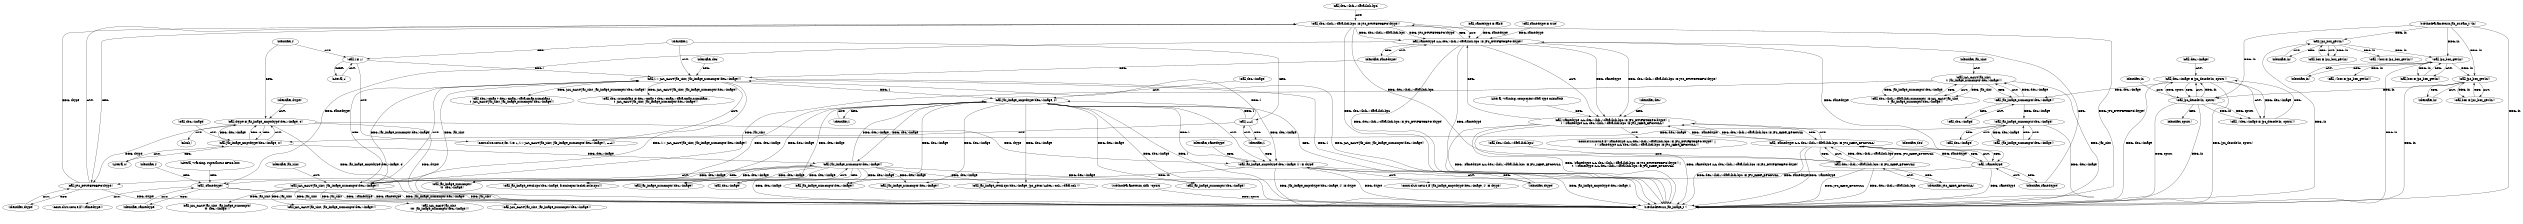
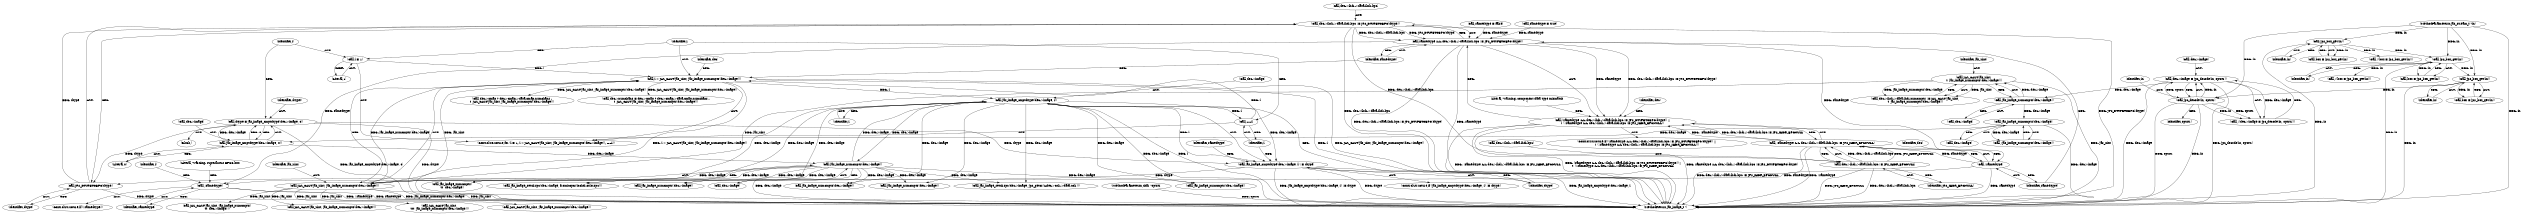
(1161, 104) -> (1155, 104)
(1164, 175) -> (1164, 175)
